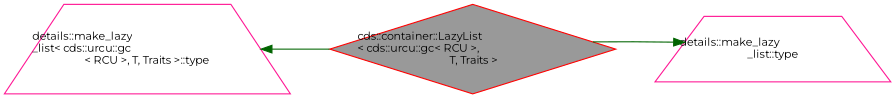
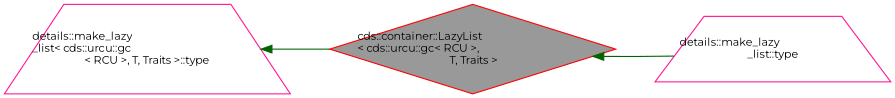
(633, 42) -> (639, 56)
